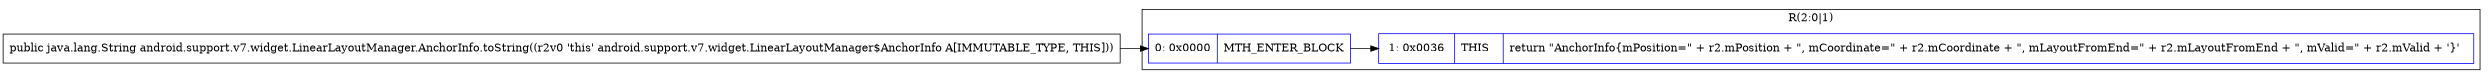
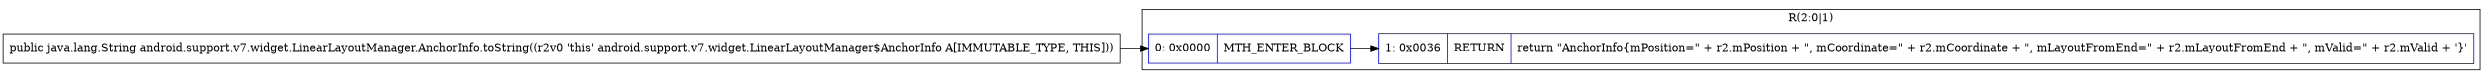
(1475, 48) -> (1479, 48)
